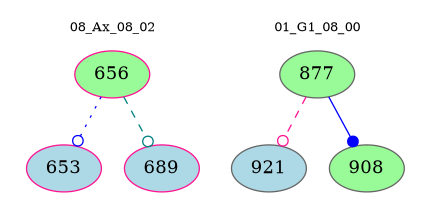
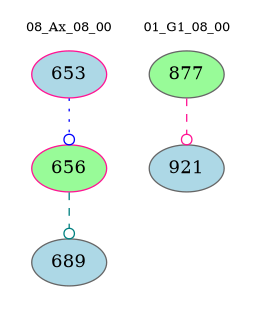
(113, 28) -> (69, 28)
(91, 116) -> (69, 116)
(162, 168) -> (69, 262)
(367, 168) -> none
